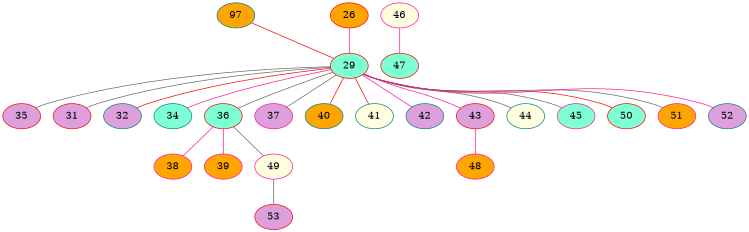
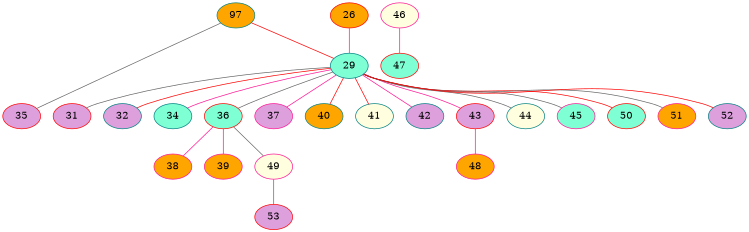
(349, 66) -> (349, 66)
(182, 78) -> (129, 66)
(600, 89) -> (600, 89)
(311, 91) -> (311, 91)
